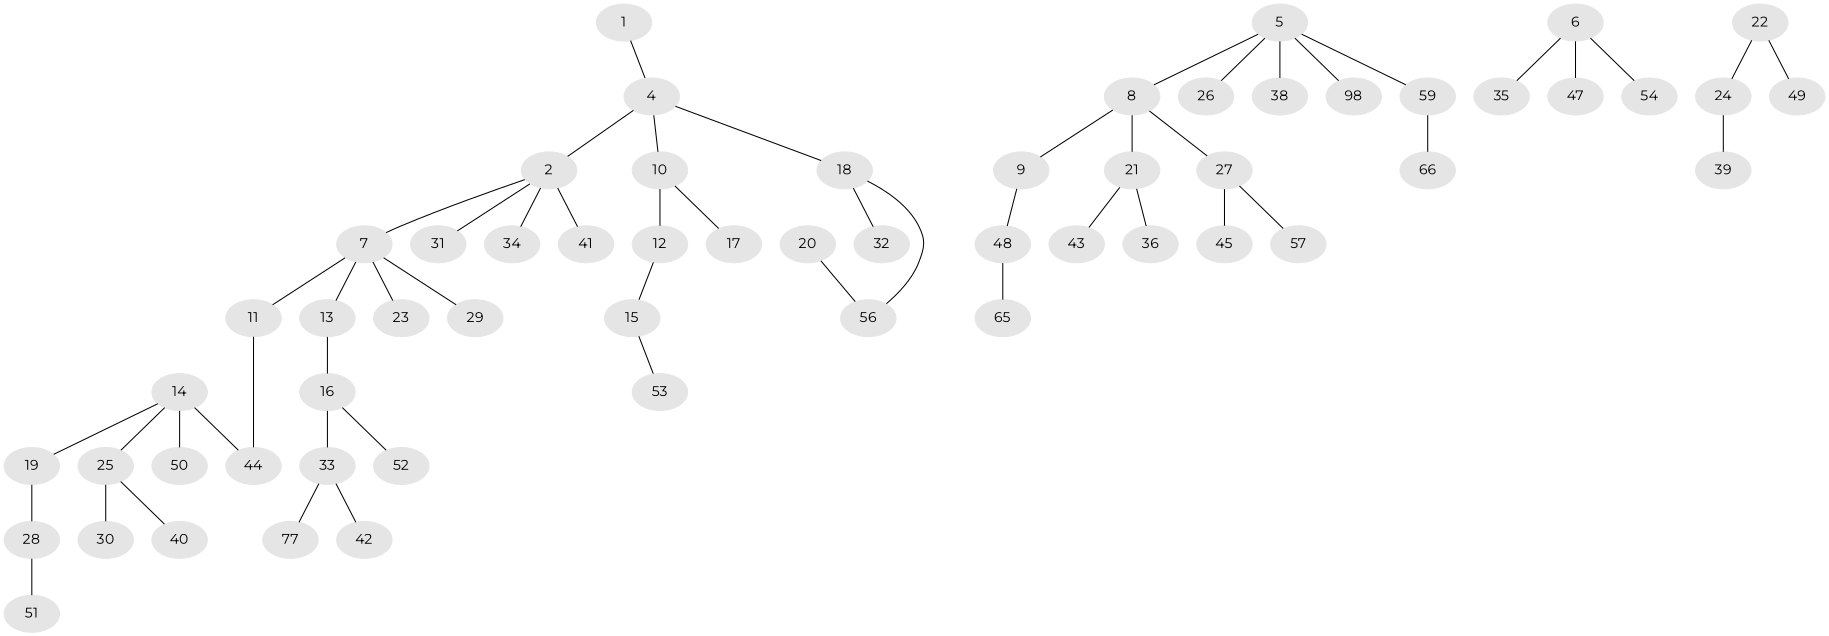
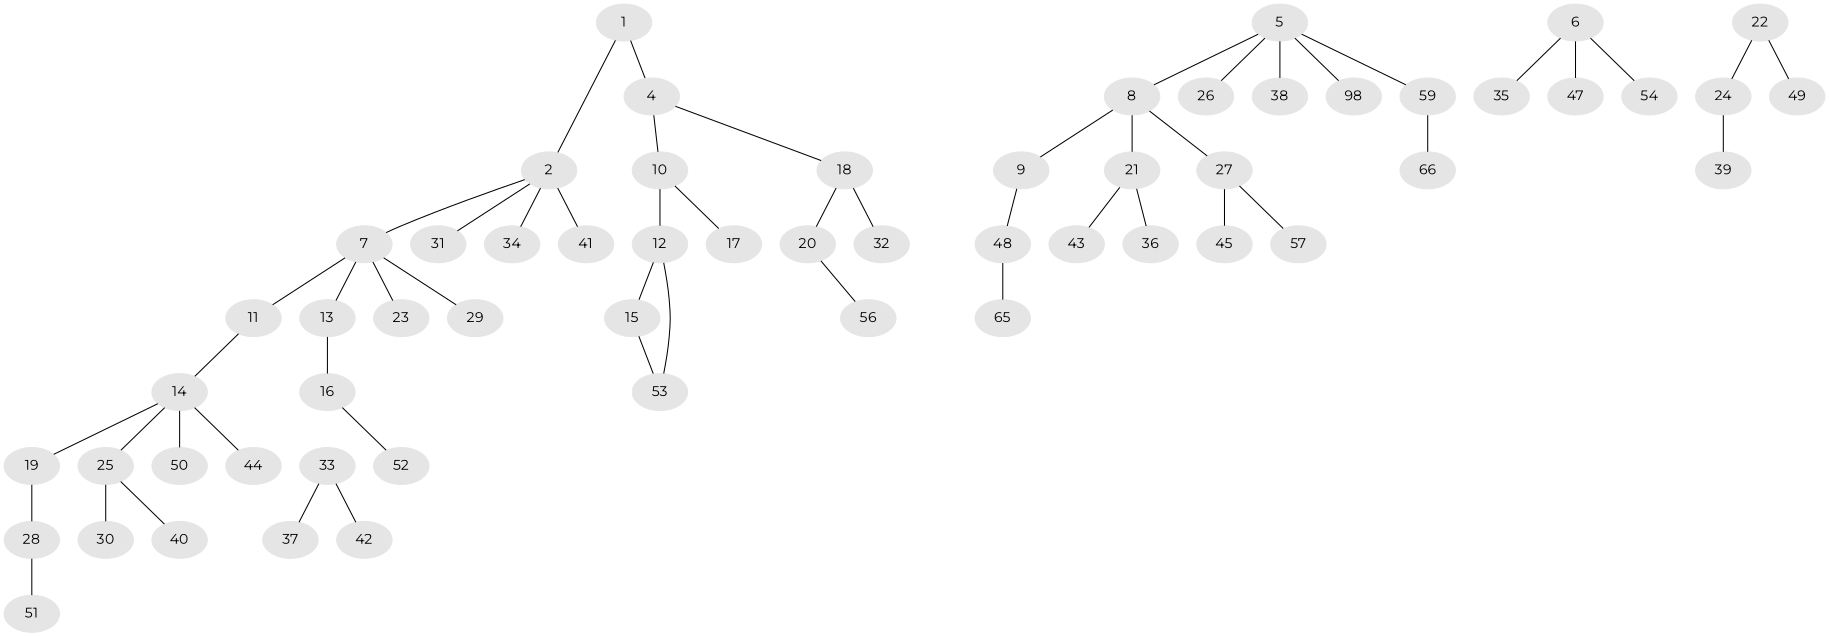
(601, 133) -> (587, 96)
(923, 236) -> (826, 207)
none -> (670, 318)
(254, 392) -> (217, 355)
(327, 429) -> none
(290, 540) -> (290, 540)
